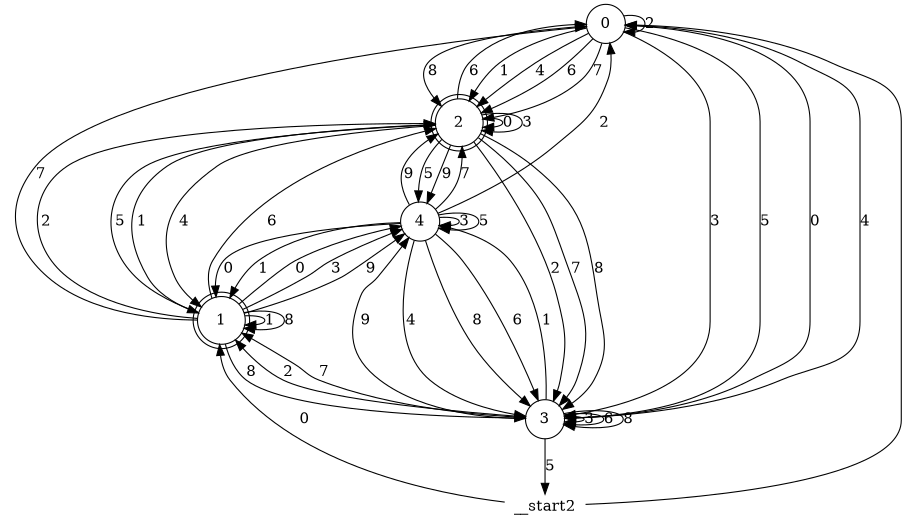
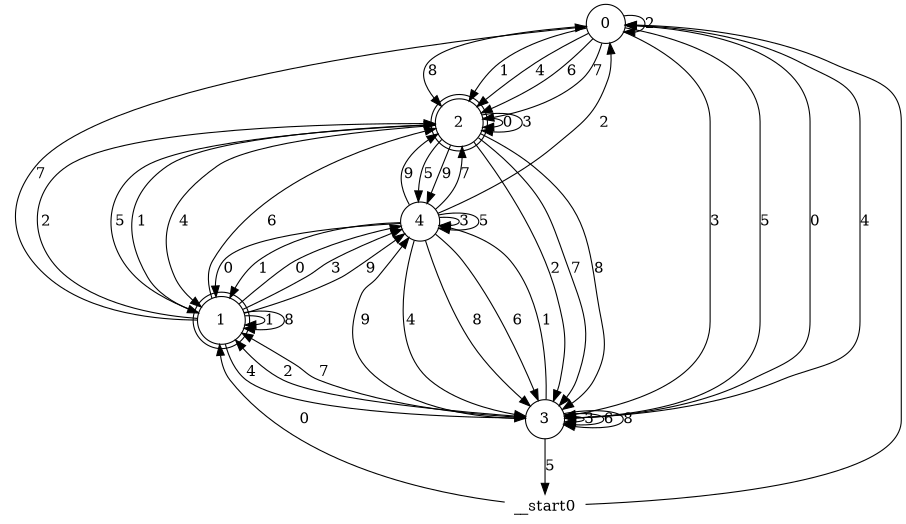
(490, 46) -> none
(252, 372) -> (252, 372)
(545, 507) -> (545, 507)
